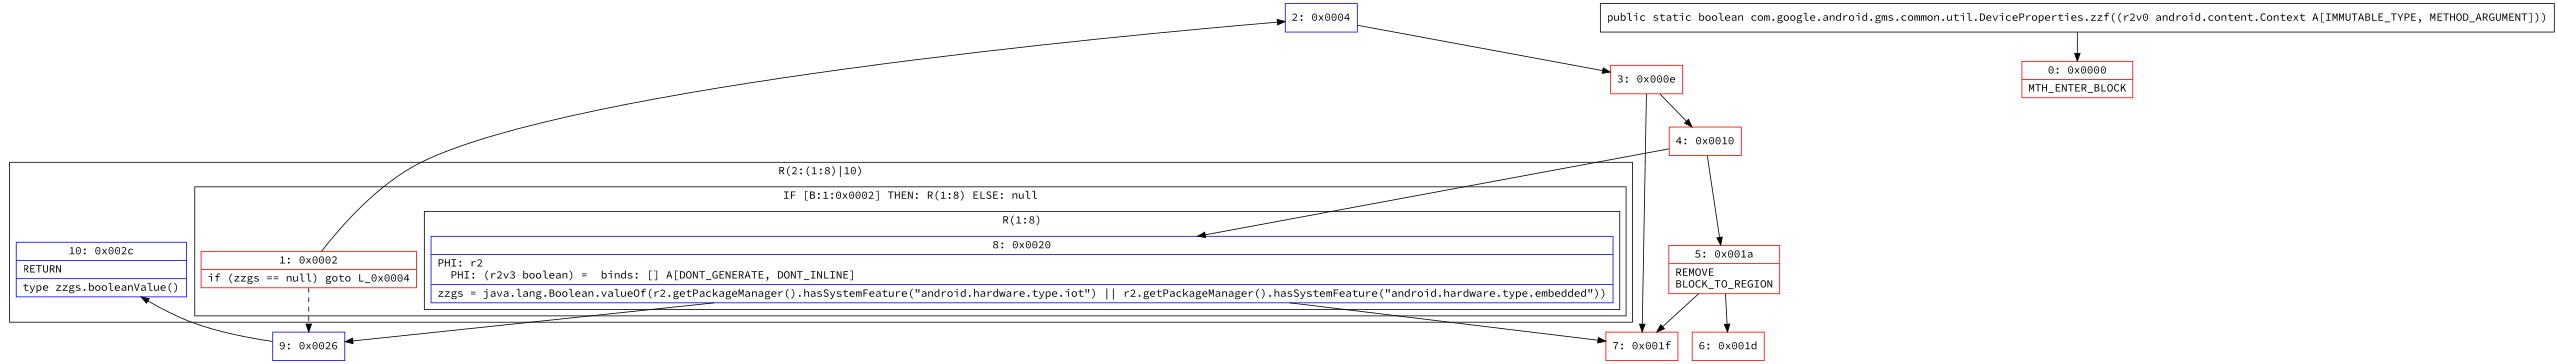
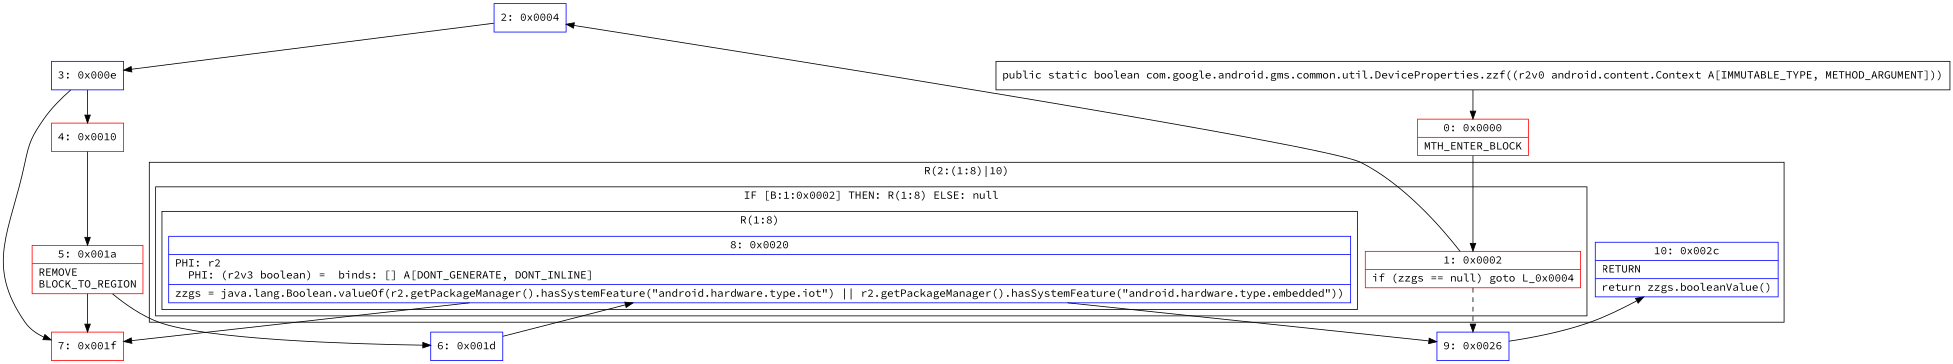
(1647, 80) -> (88, 76)
(1437, 192) -> (537, 328)
none -> (1473, 199)
(101, 287) -> (1687, 287)
(1728, 346) -> (467, 346)
